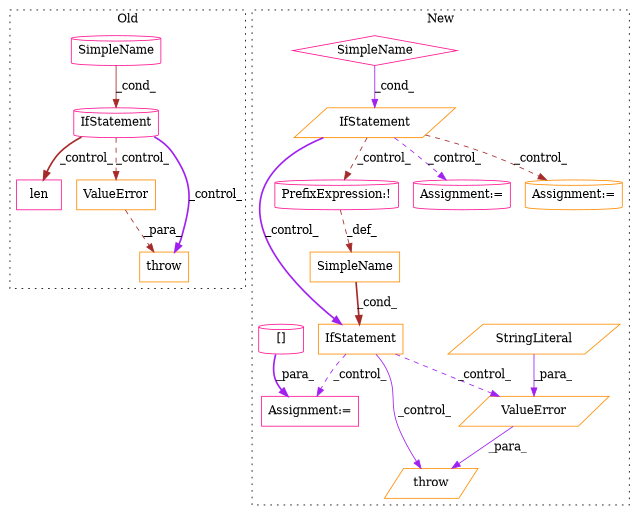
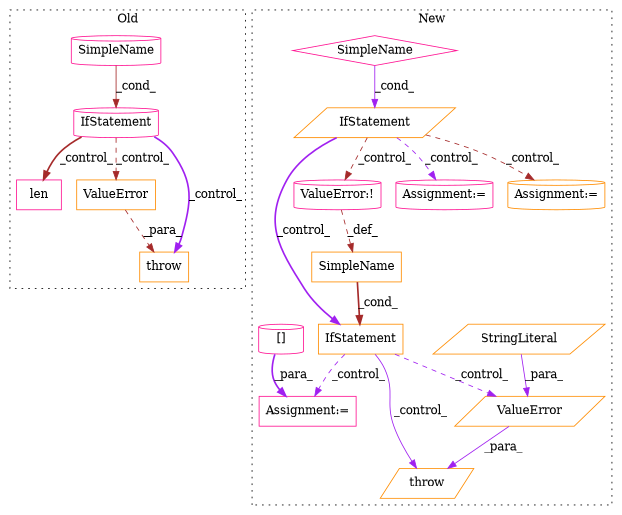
(337, 195) -> (337, 195)
